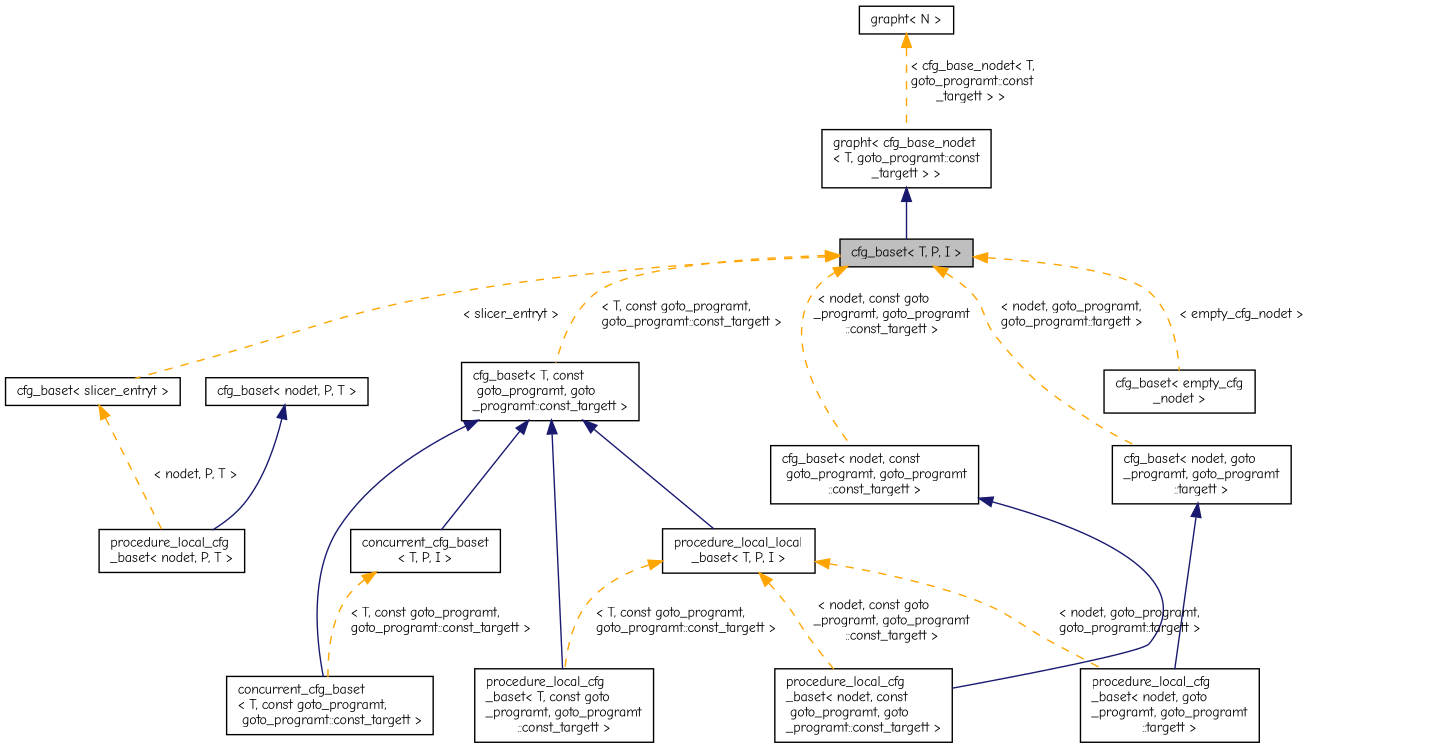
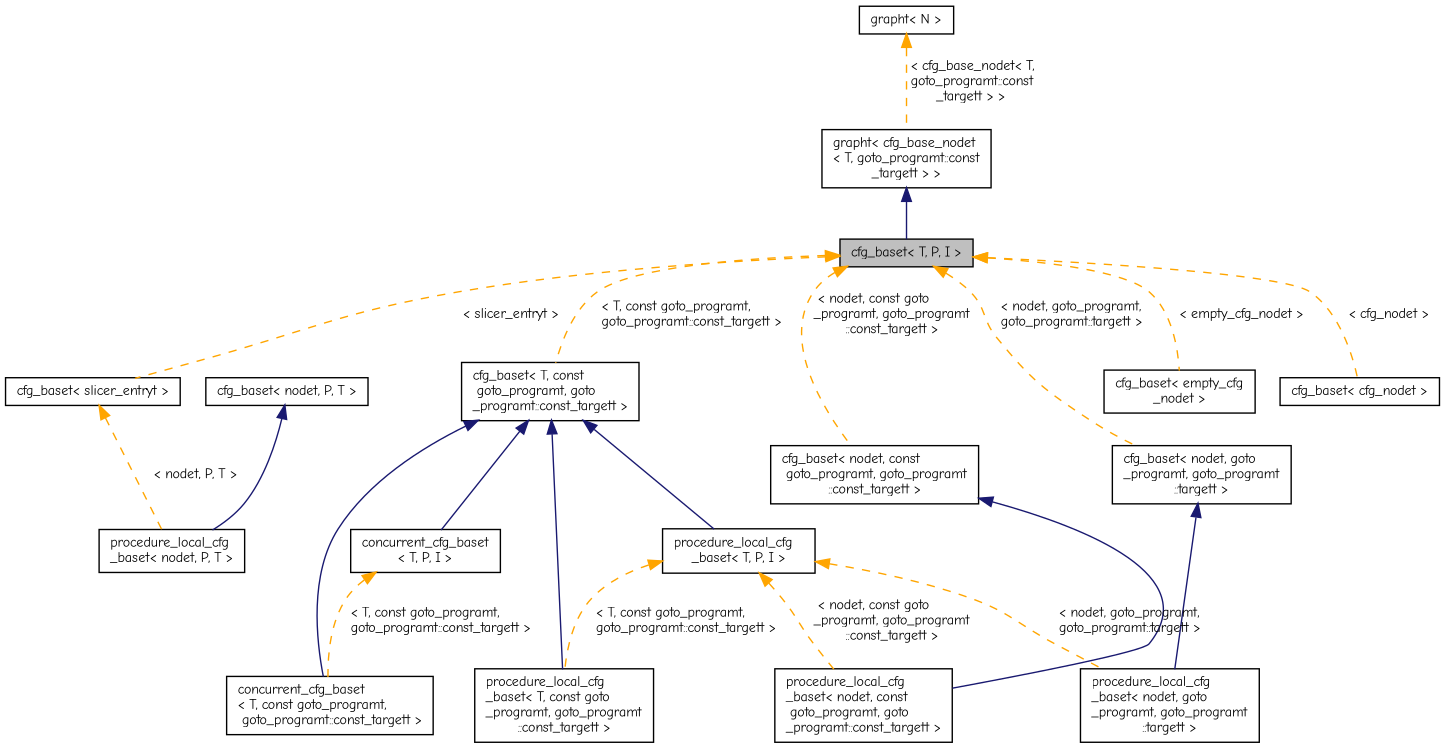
none -> (1360, 392)
(739, 551) -> (739, 551)
